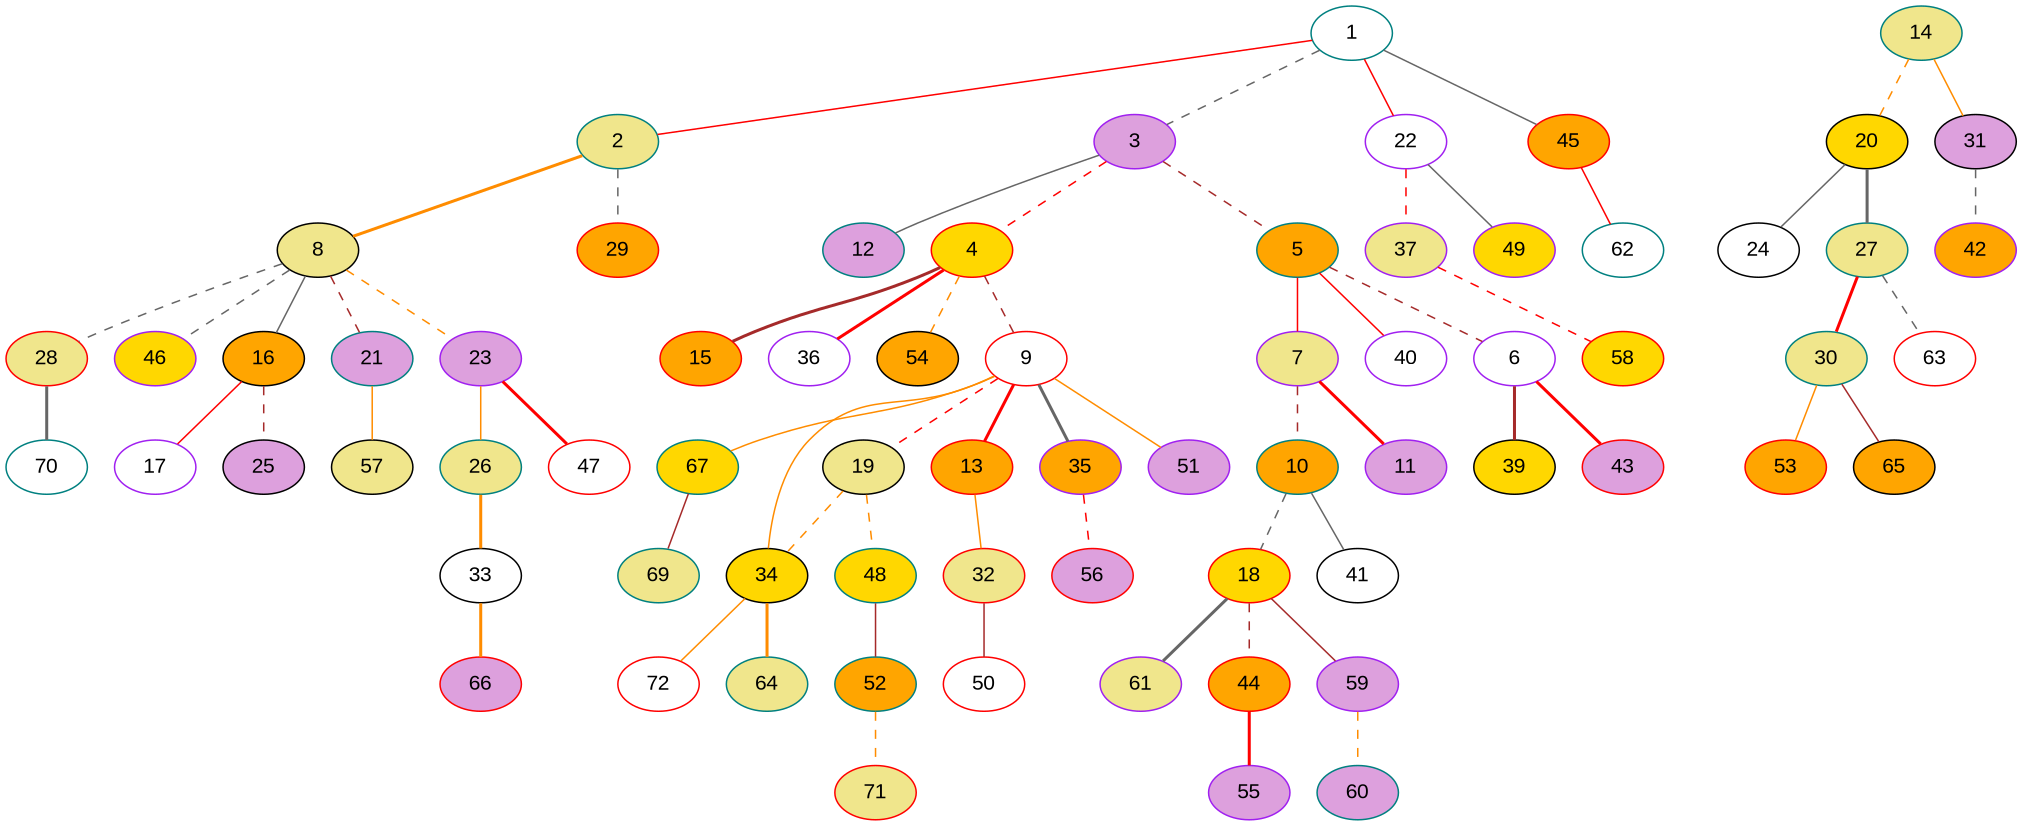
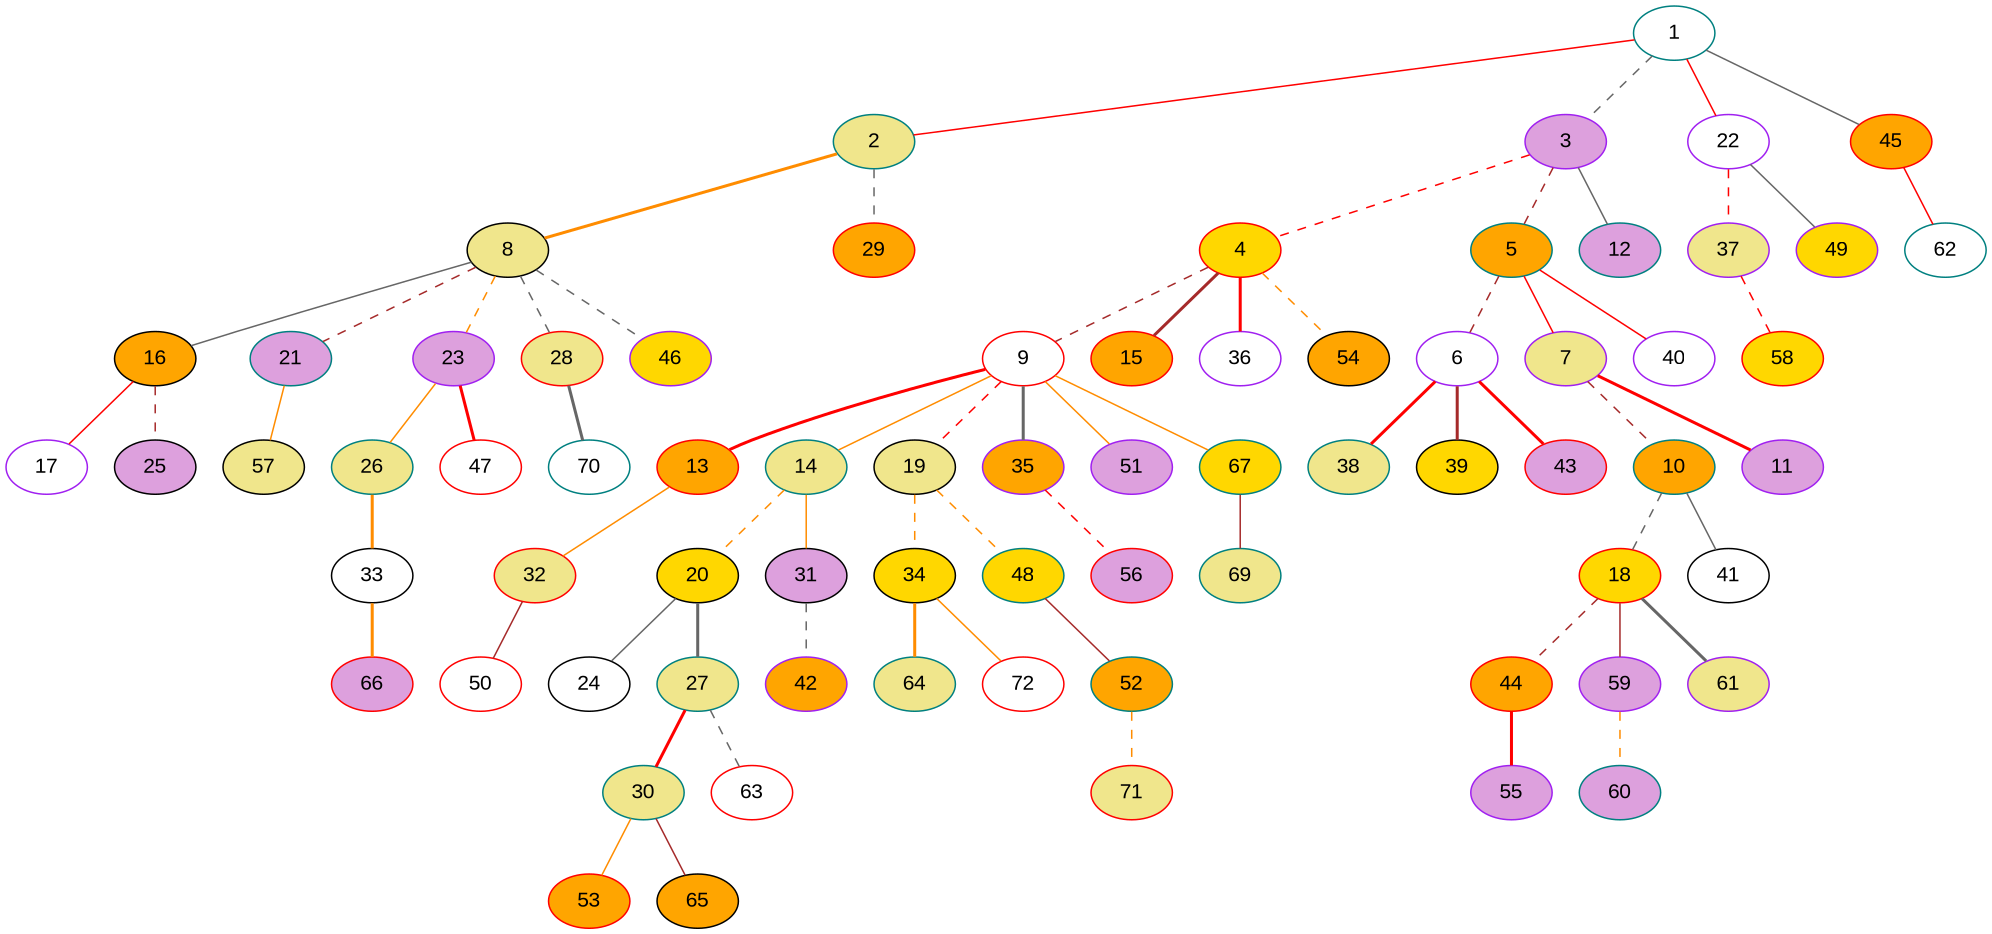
(816, 434) -> (915, 413)
none -> (1349, 467)
